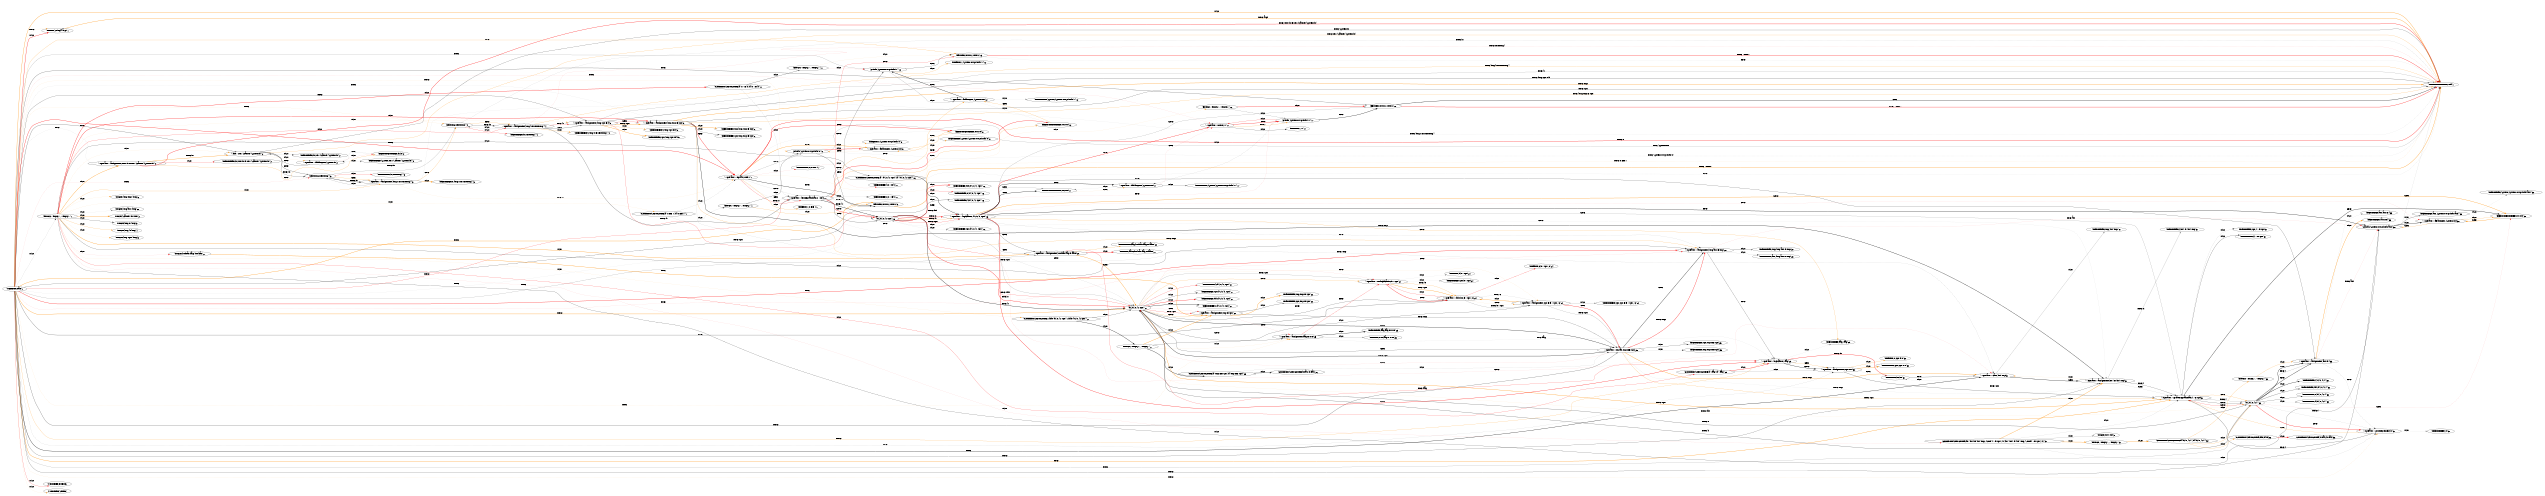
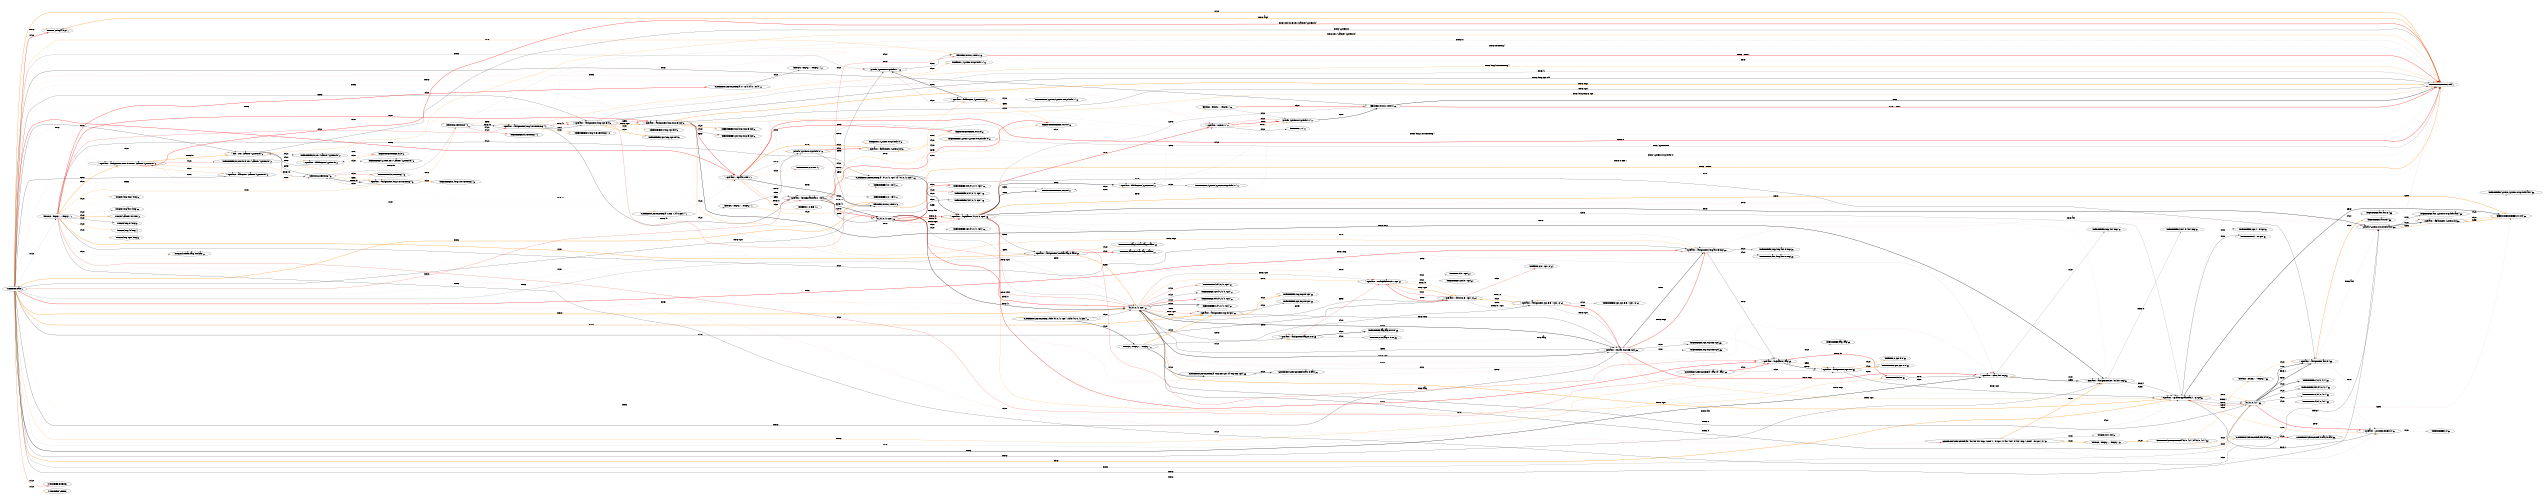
none -> (247, 175)
(1447, 230) -> (1354, 414)
(720, 277) -> (600, 325)
(1797, 378) -> (1797, 378)
